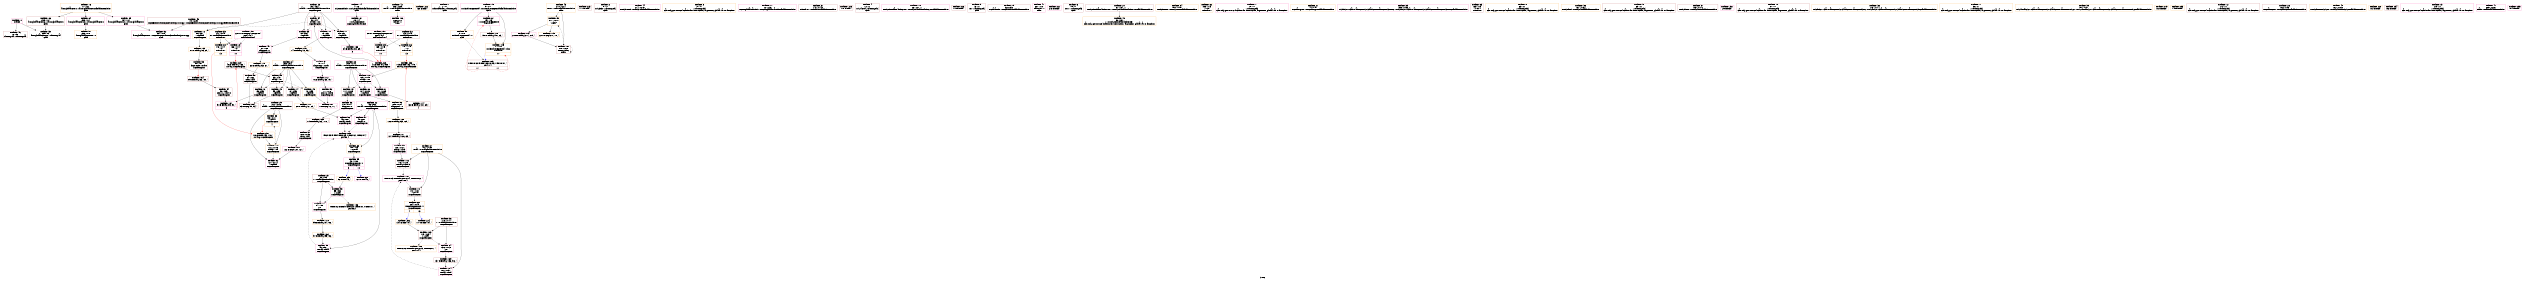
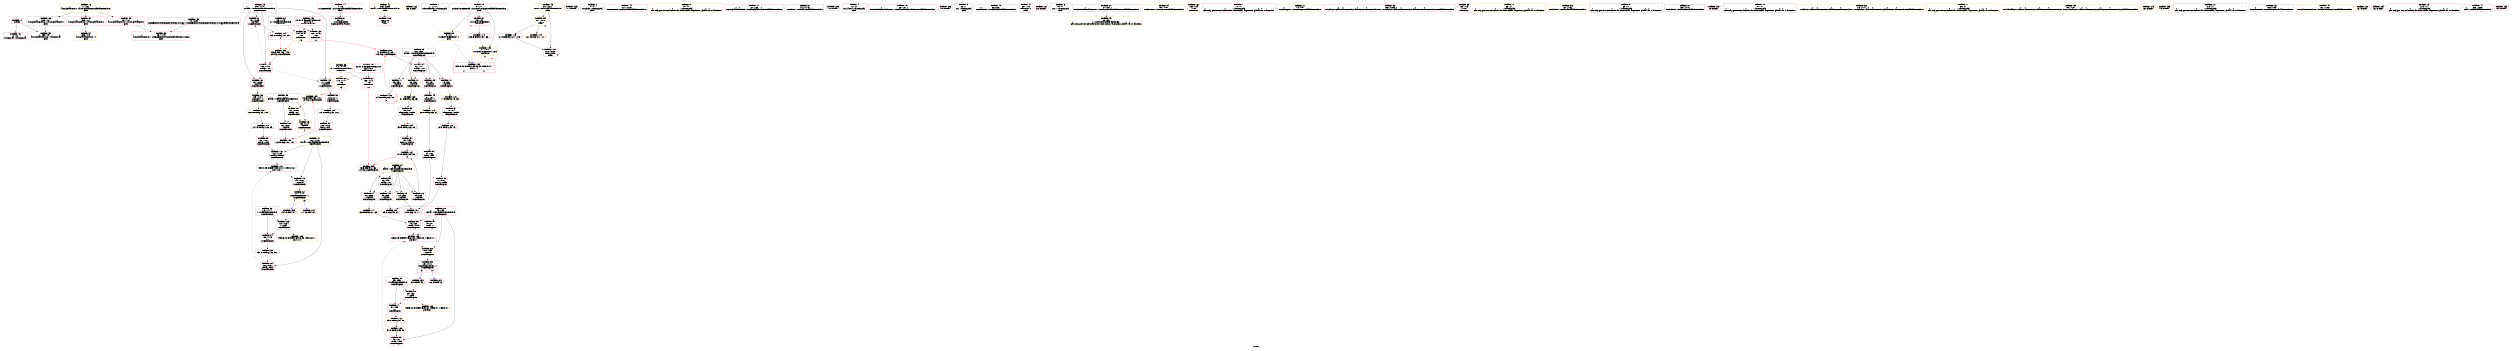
(285, 155) -> (286, 134)
